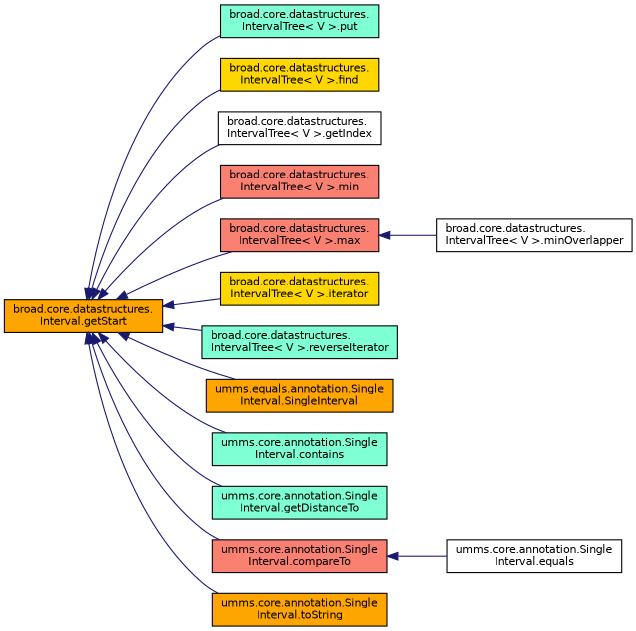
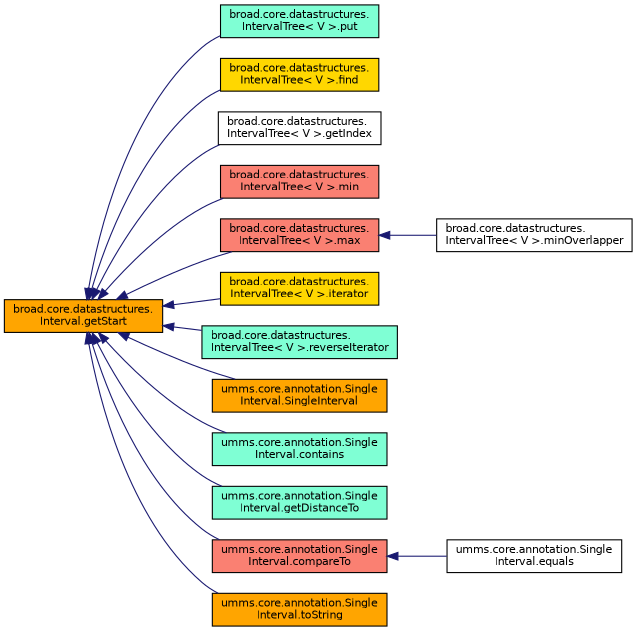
(300, 396) -> (300, 396)
